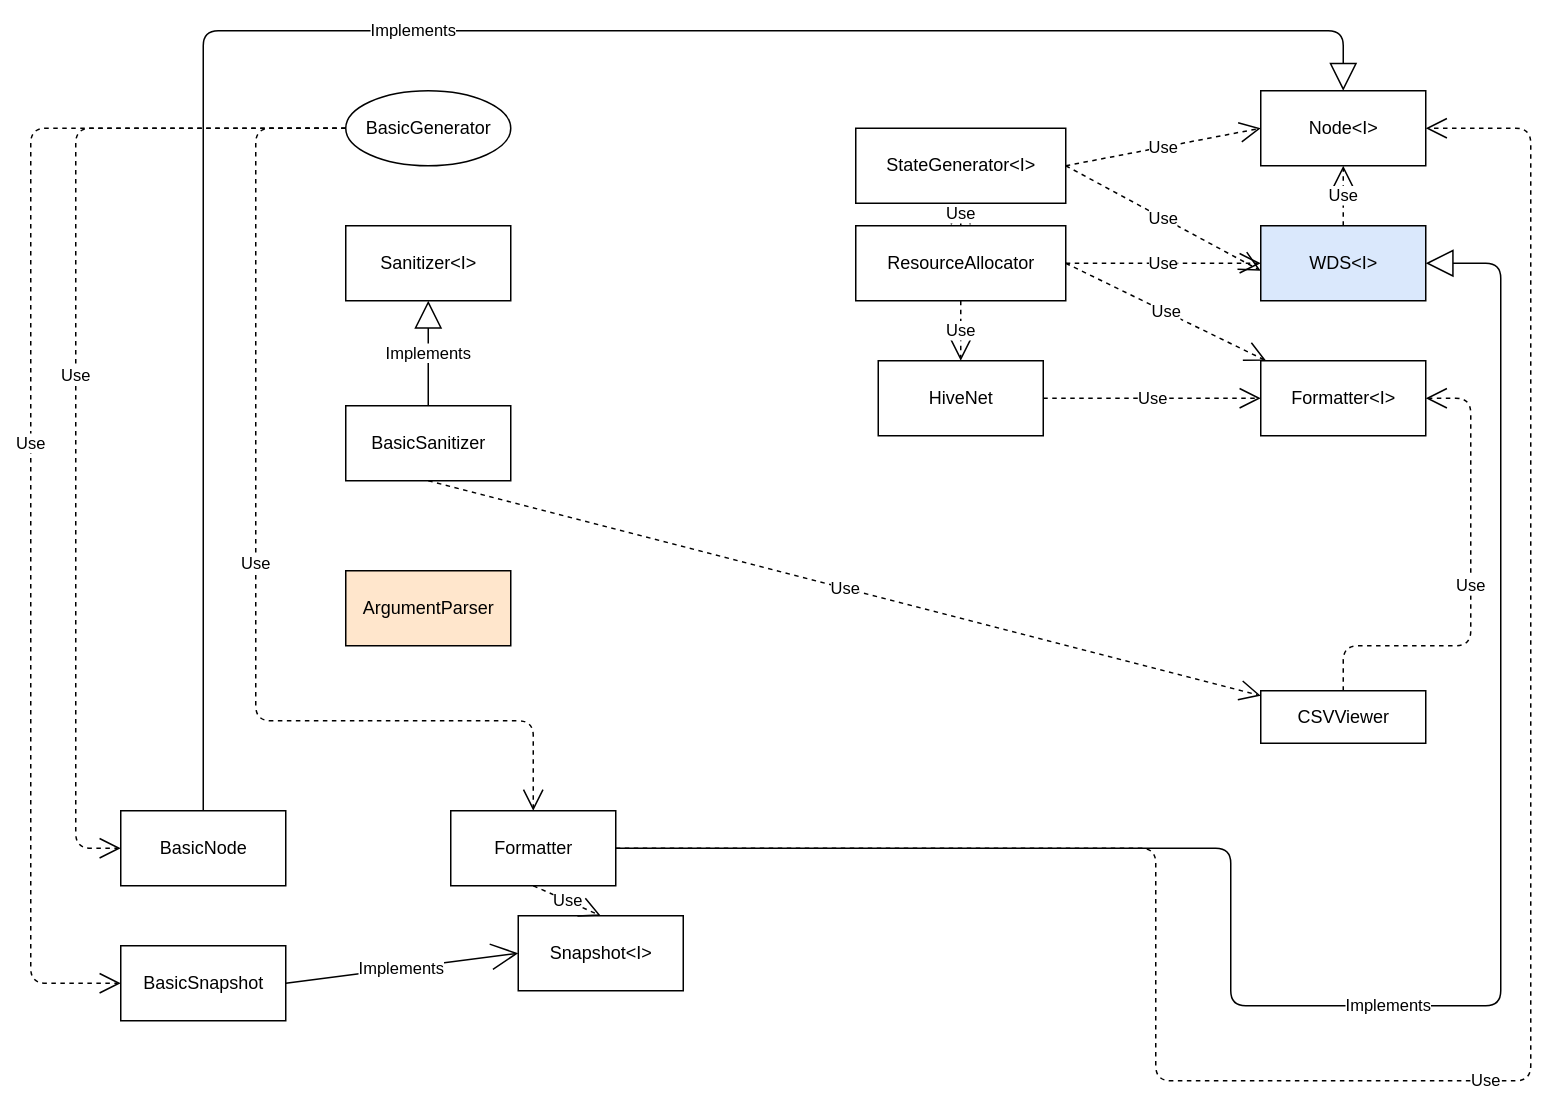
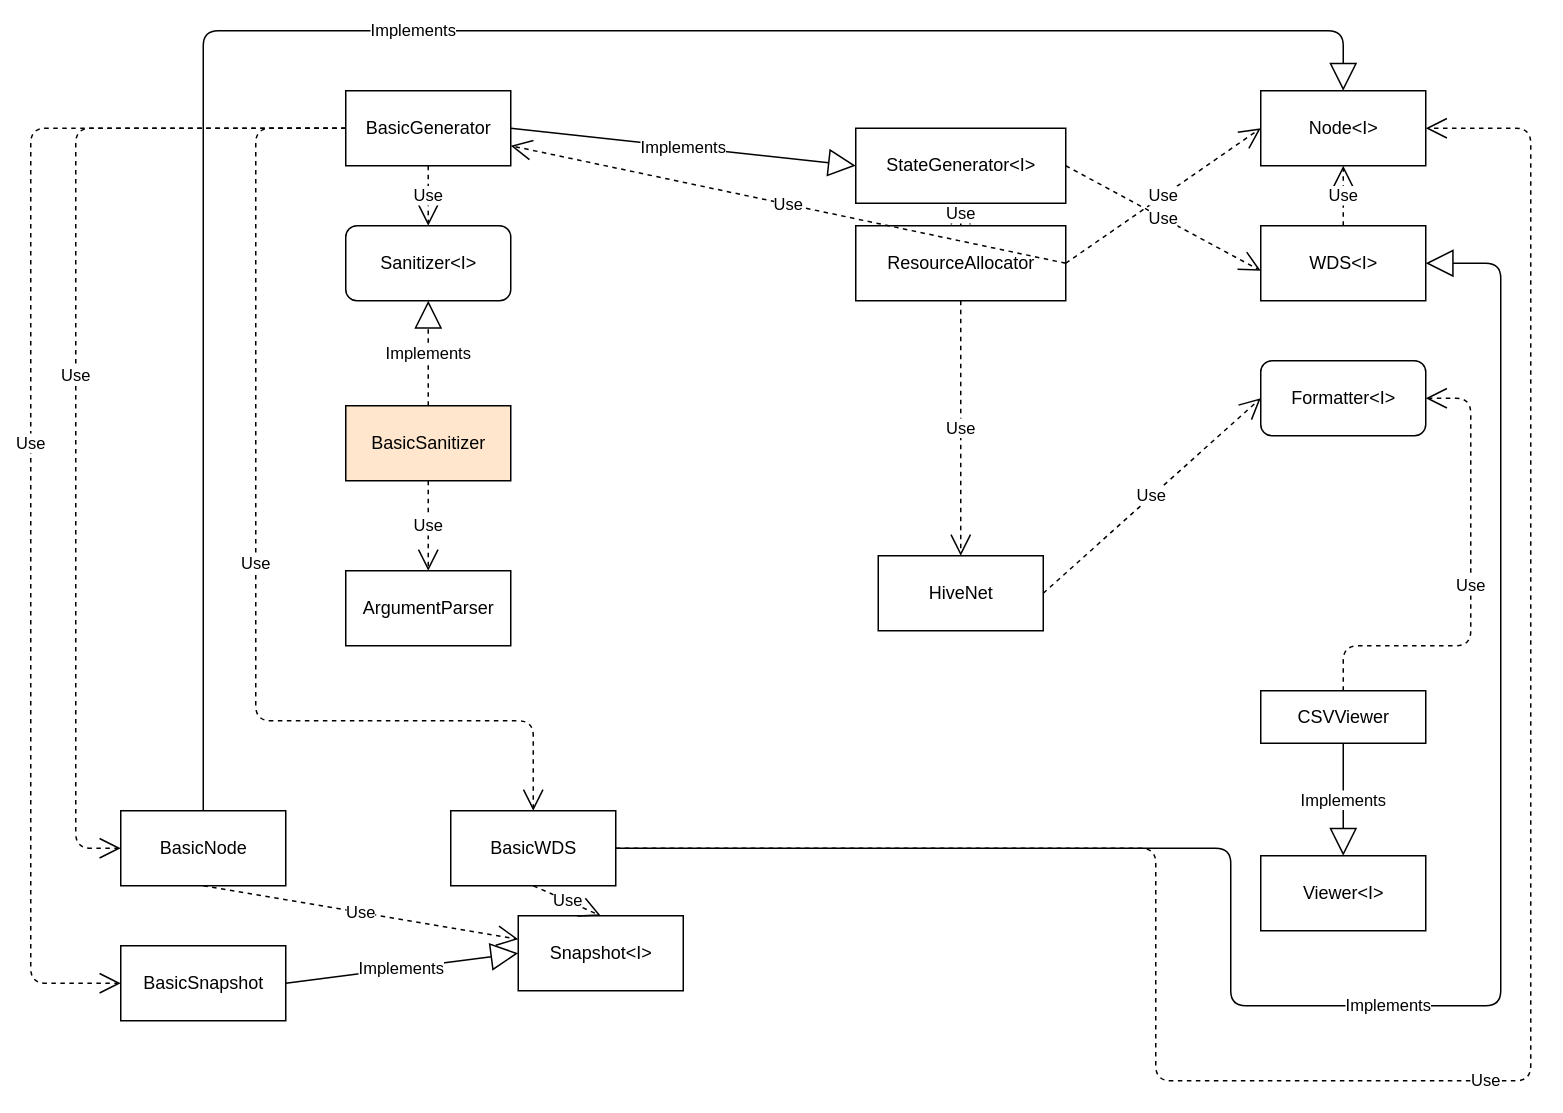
(428, 128) -> (428, 128)
none -> (669, 145)
(1163, 147) -> none
none -> (428, 194)
(428, 263) -> (428, 263)
(1155, 263) -> (789, 205)
(1343, 263) -> (1343, 263)
(1167, 312) -> (1163, 196)
(428, 381) -> (428, 381)
(961, 398) -> (961, 593)
(1343, 398) -> (1343, 398)
(428, 443) -> (428, 443)
(843, 588) -> (428, 524)
(428, 608) -> (428, 608)
none -> (1343, 785)
(534, 848) -> (534, 848)
none -> (1343, 893)
none -> (362, 913)
(501, 955) -> (489, 957)
